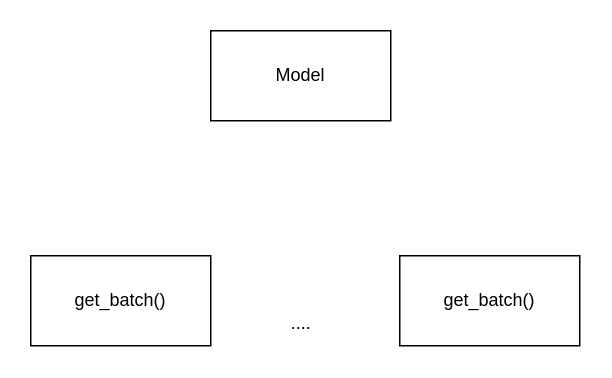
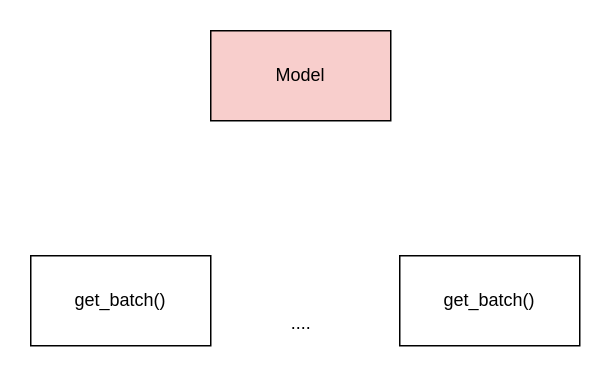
(301, 76) -> (301, 76)
